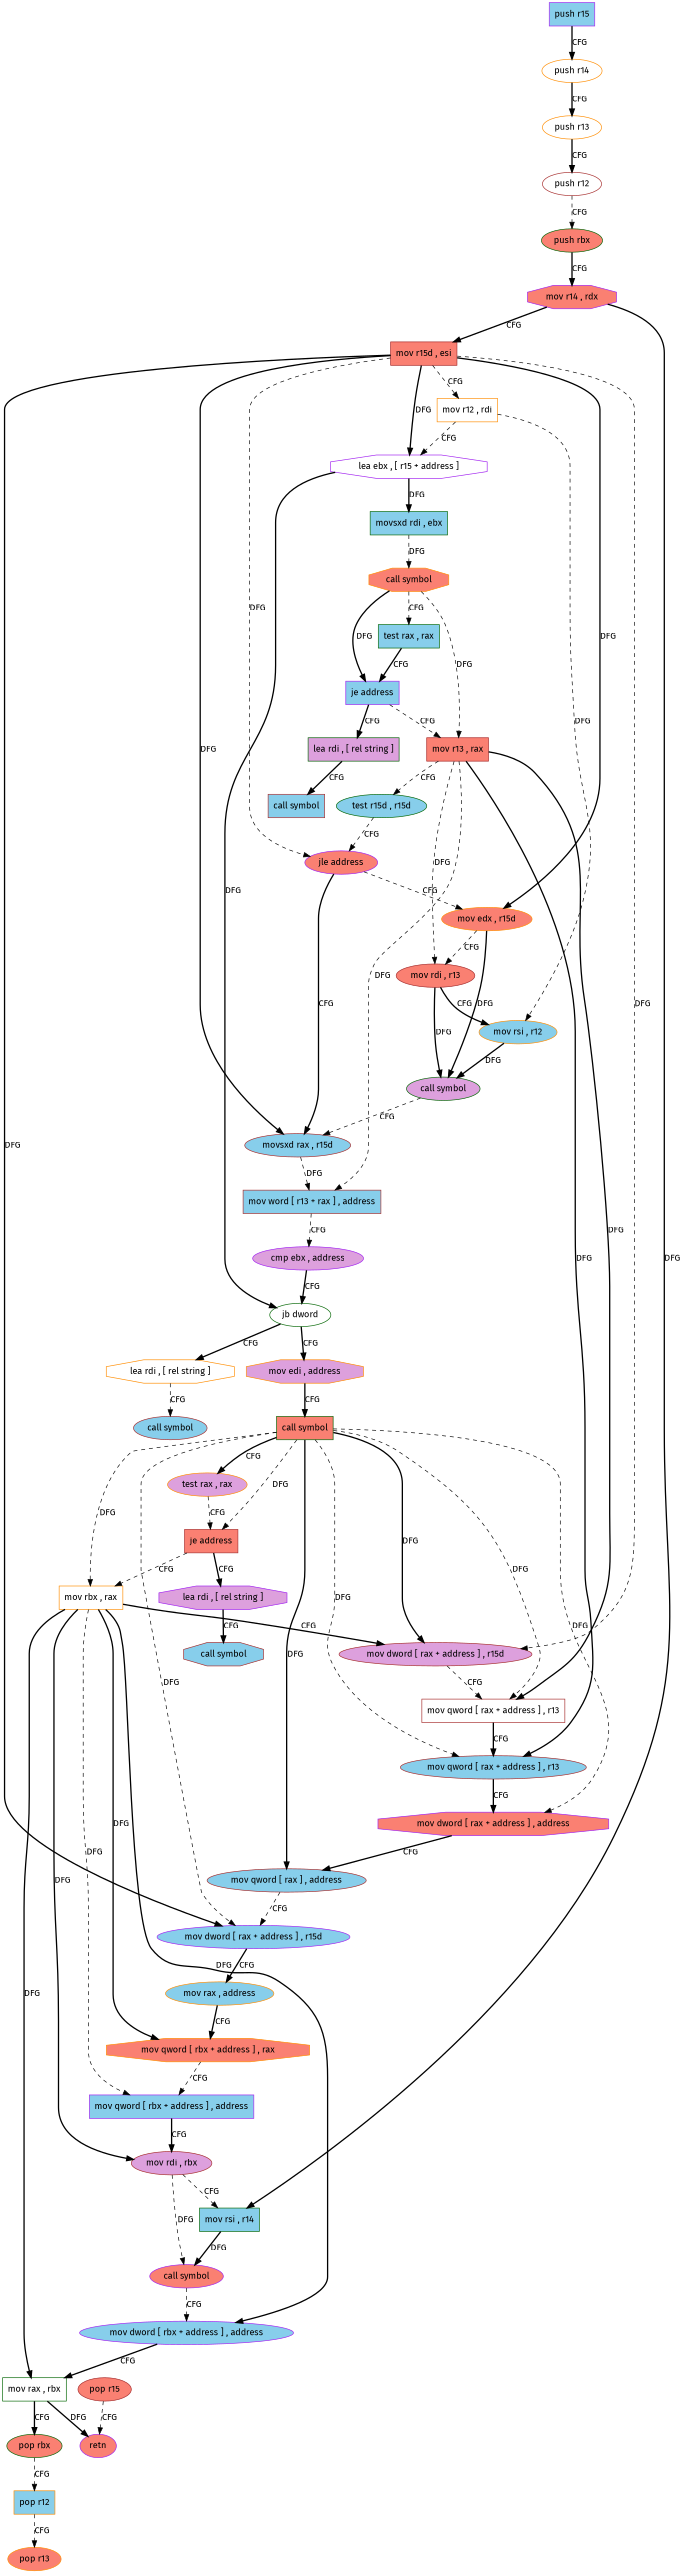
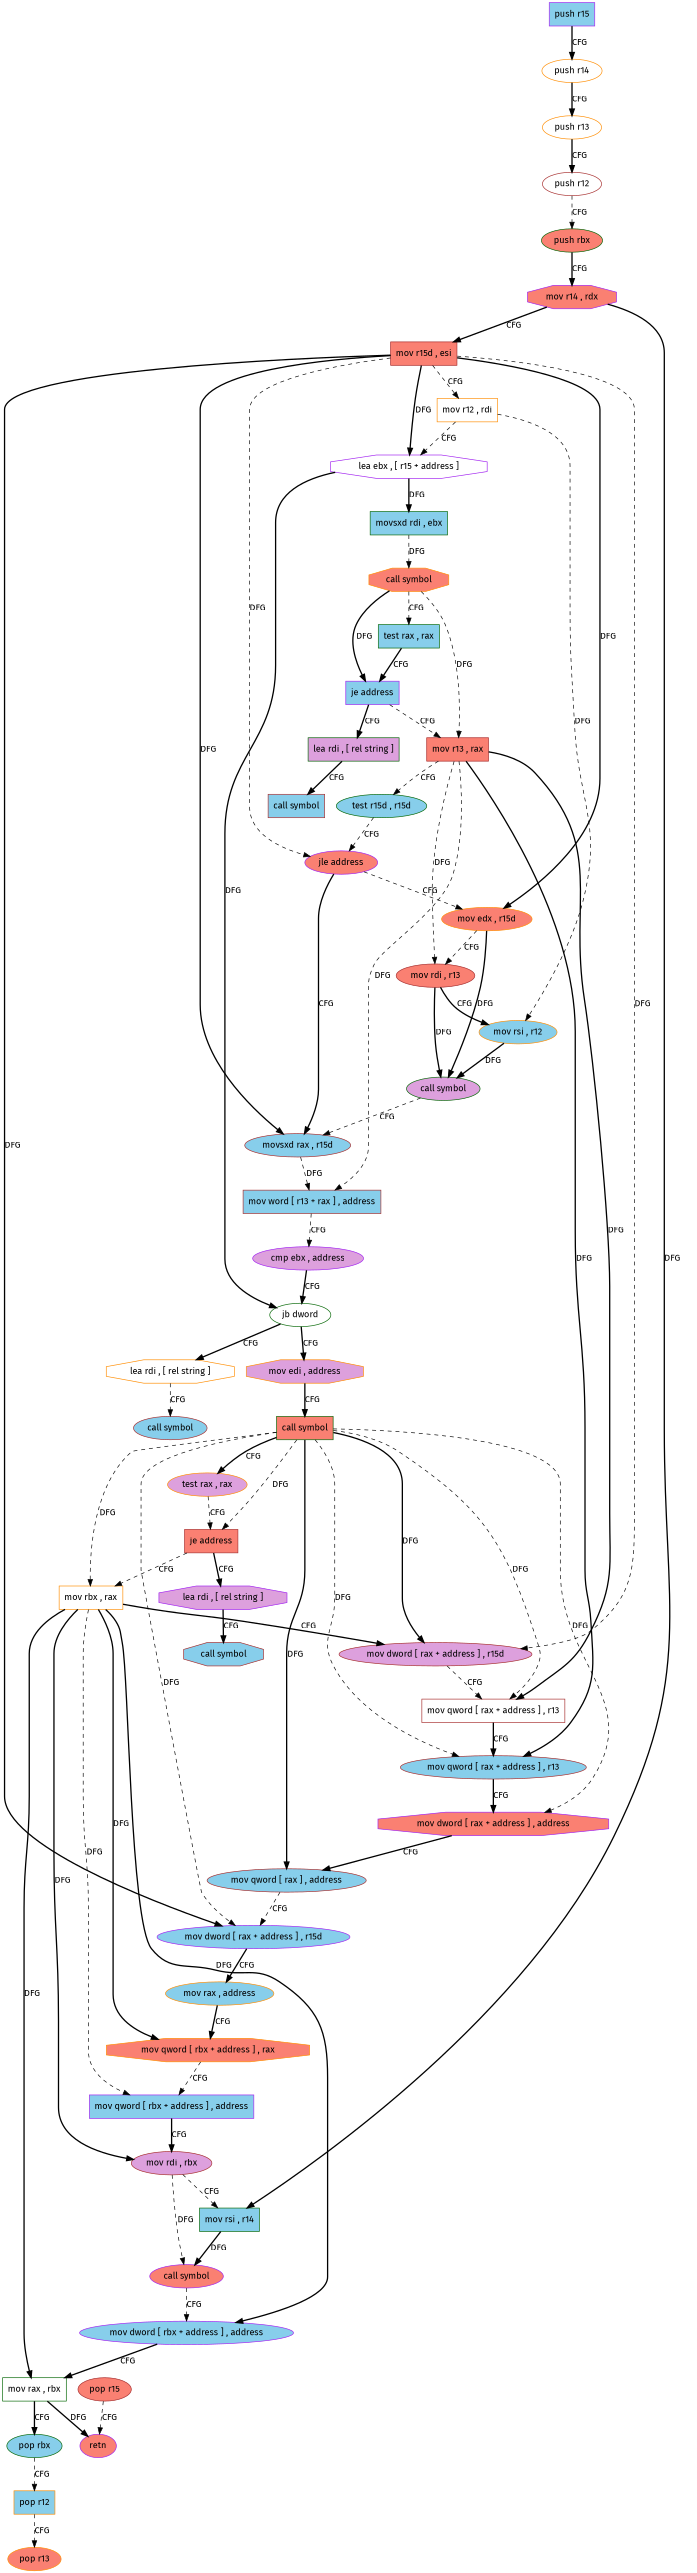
(34, 2446) -> (34, 2446)
